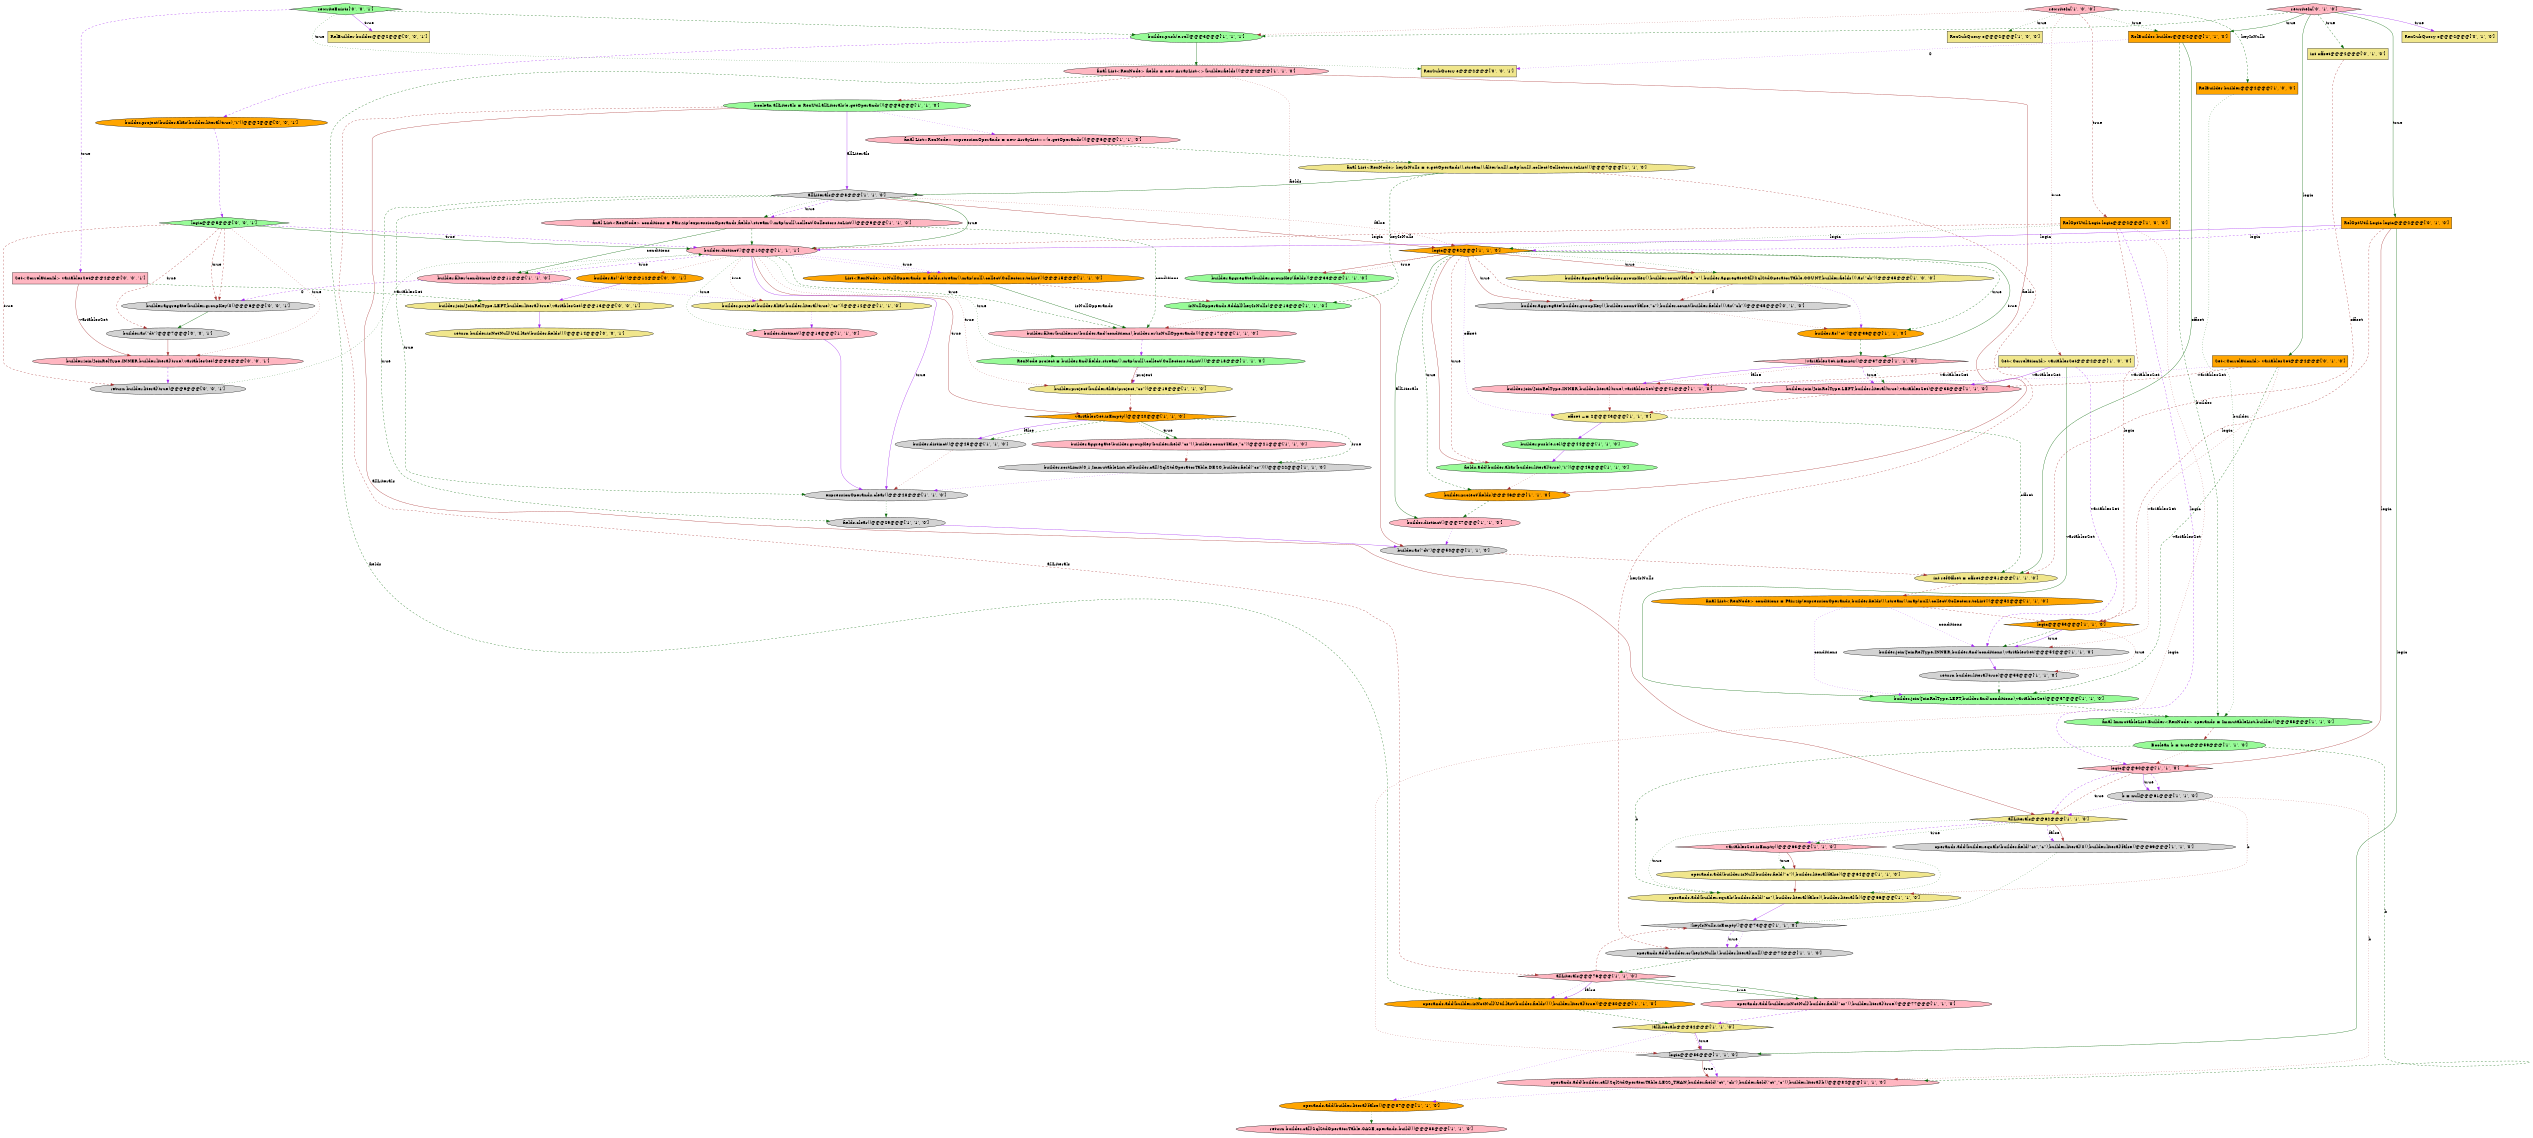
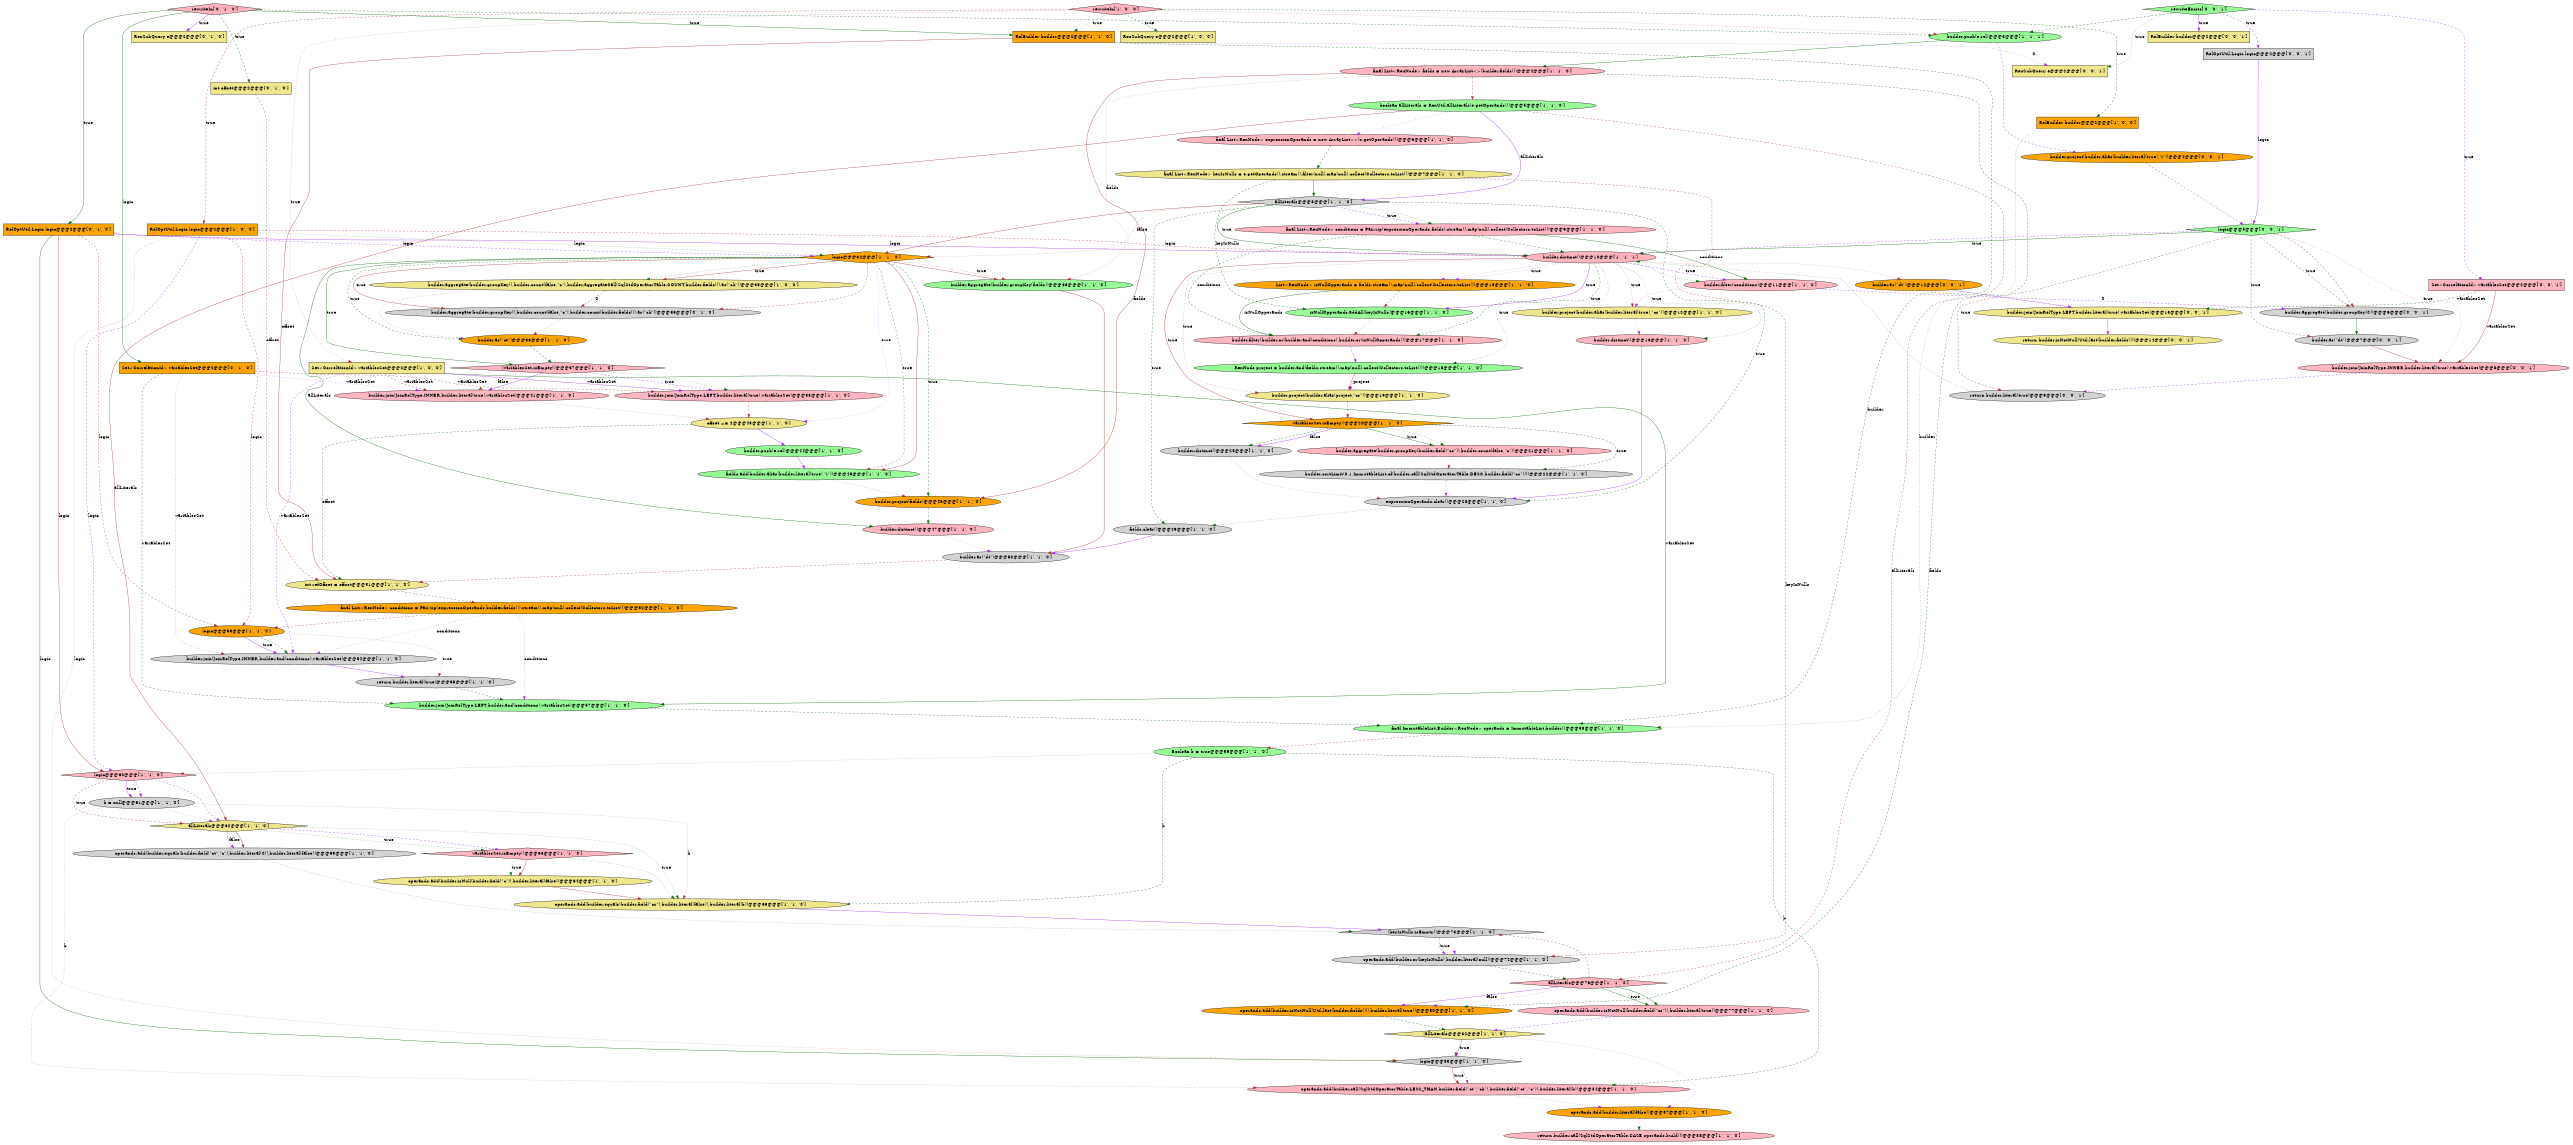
(2035, 21) -> (1141, 23)
(2253, 37) -> (2121, 54)
none -> (2258, 54)
(936, 303) -> (1537, 300)
(1470, 334) -> (886, 340)
(2186, 348) -> (392, 59)
(2071, 625) -> (237, 631)
